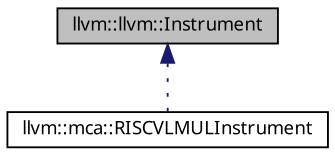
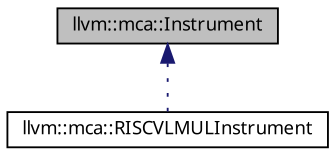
(168, 26) -> (168, 26)
